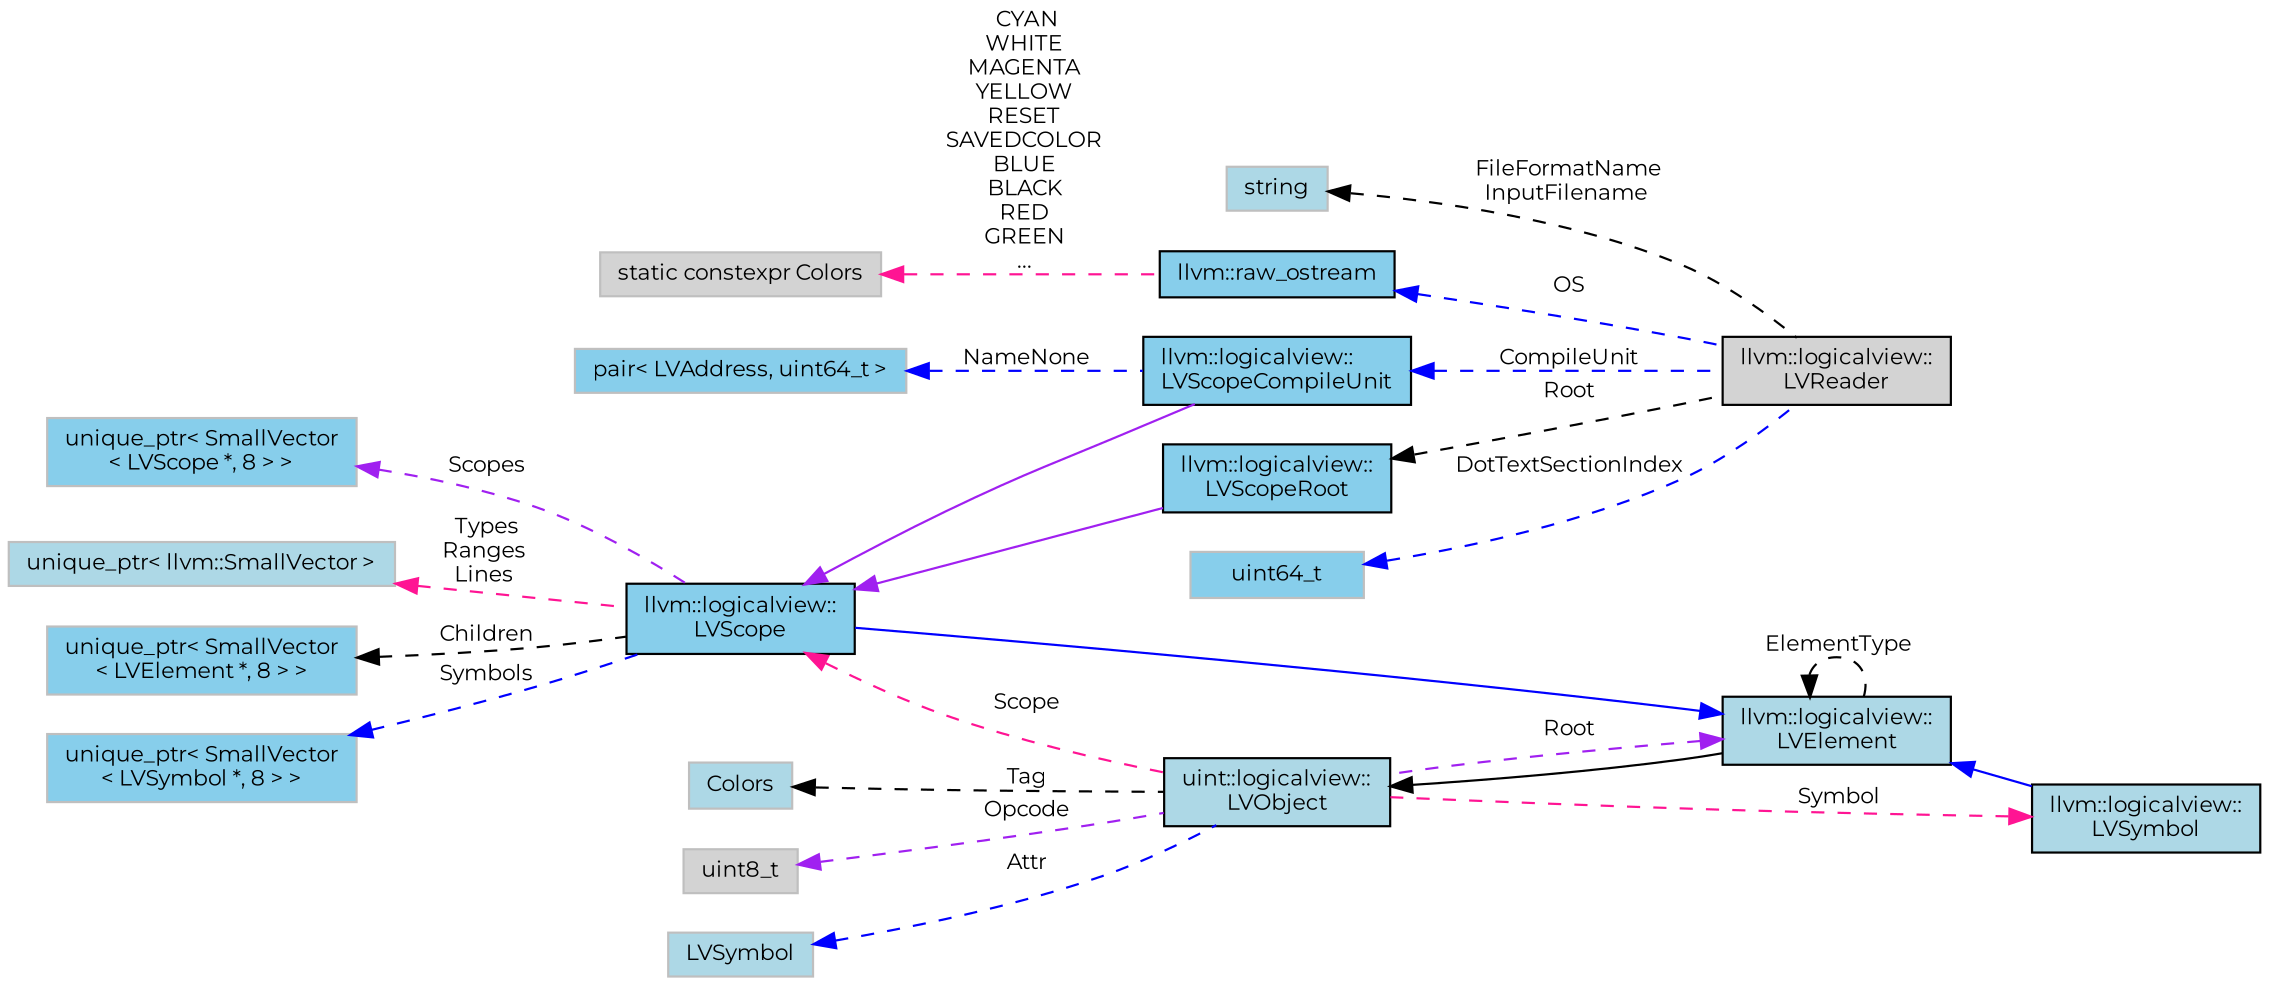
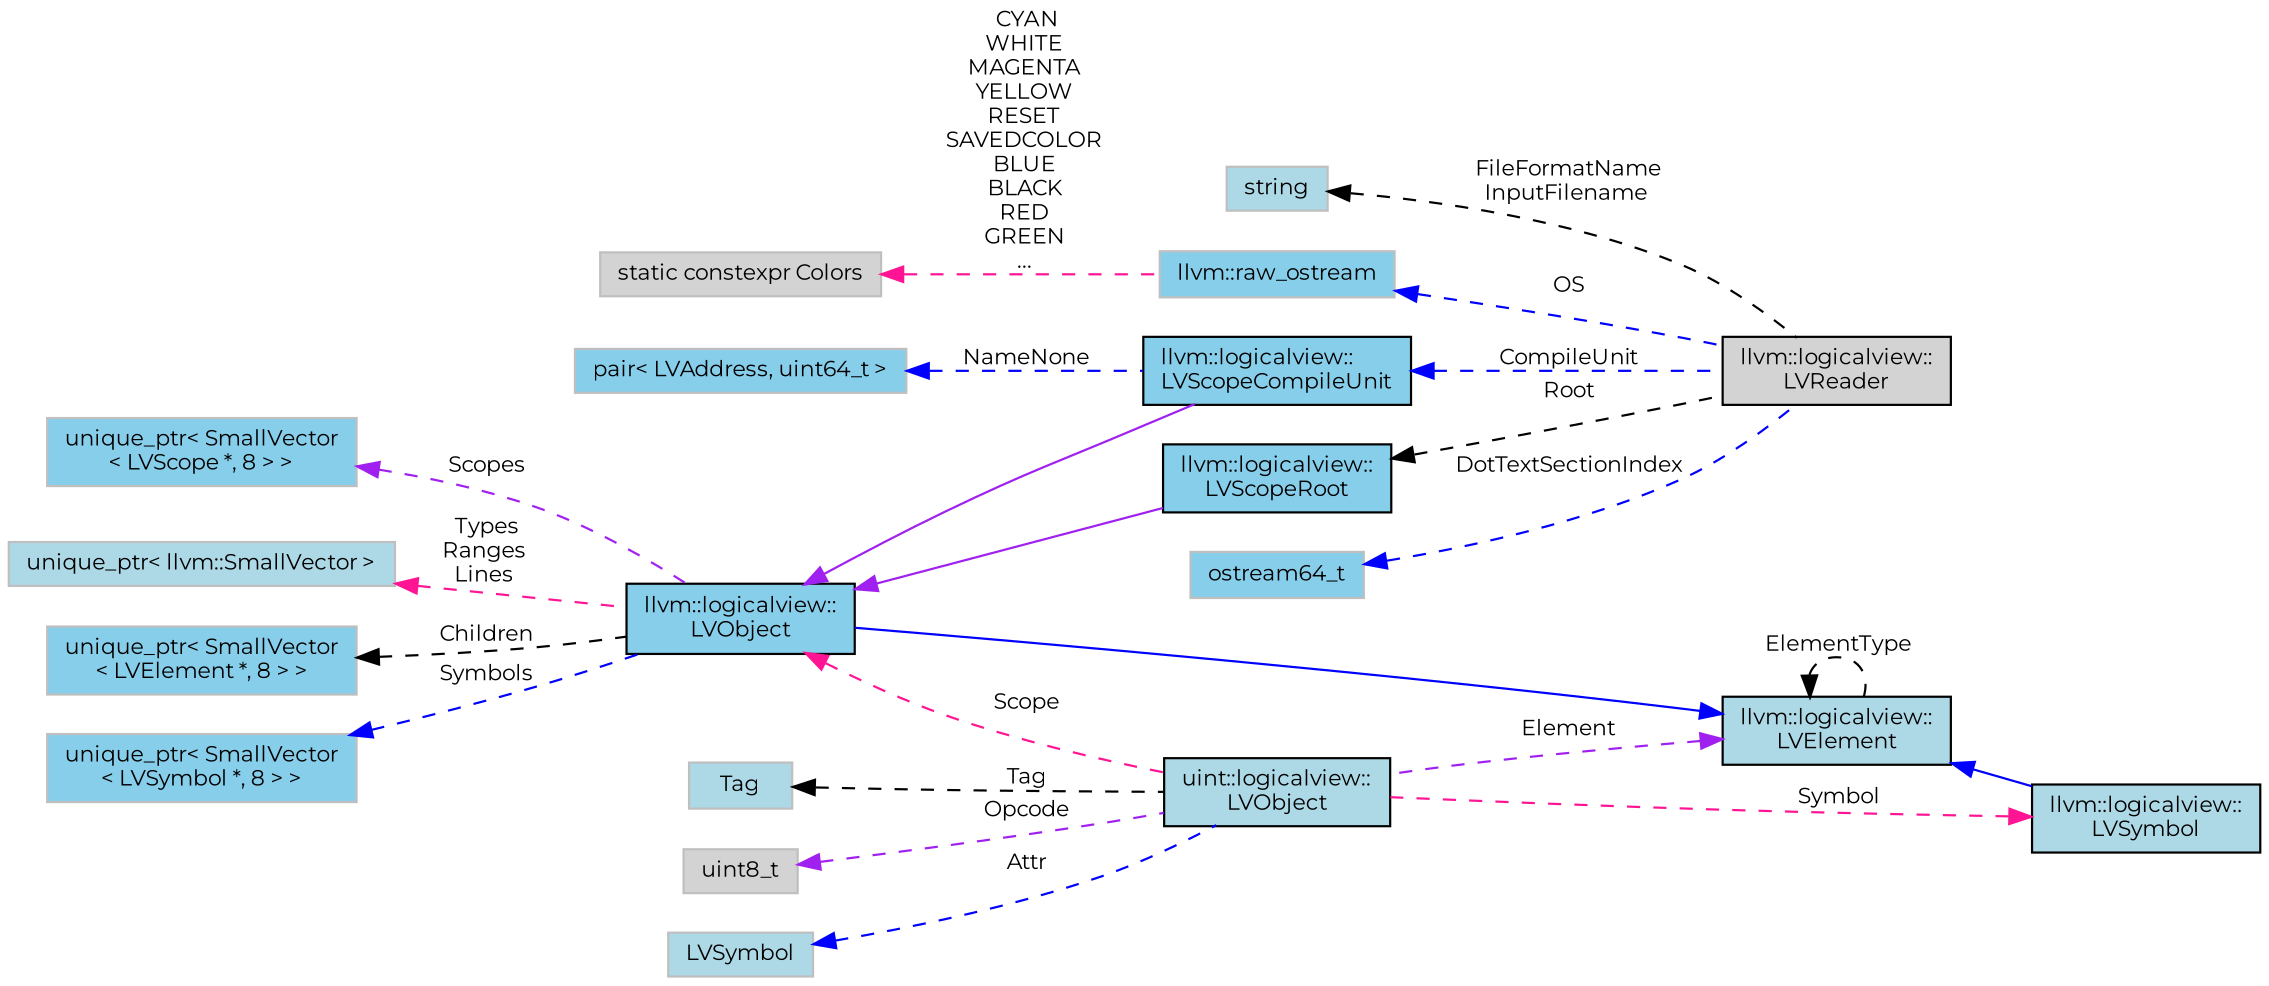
(1277, 274) -> (1277, 274)
(1277, 575) -> (1277, 575)
(741, 619) -> (741, 619)
(1567, 730) -> (1567, 730)
(1568, 772) -> none
(741, 786) -> (741, 786)
